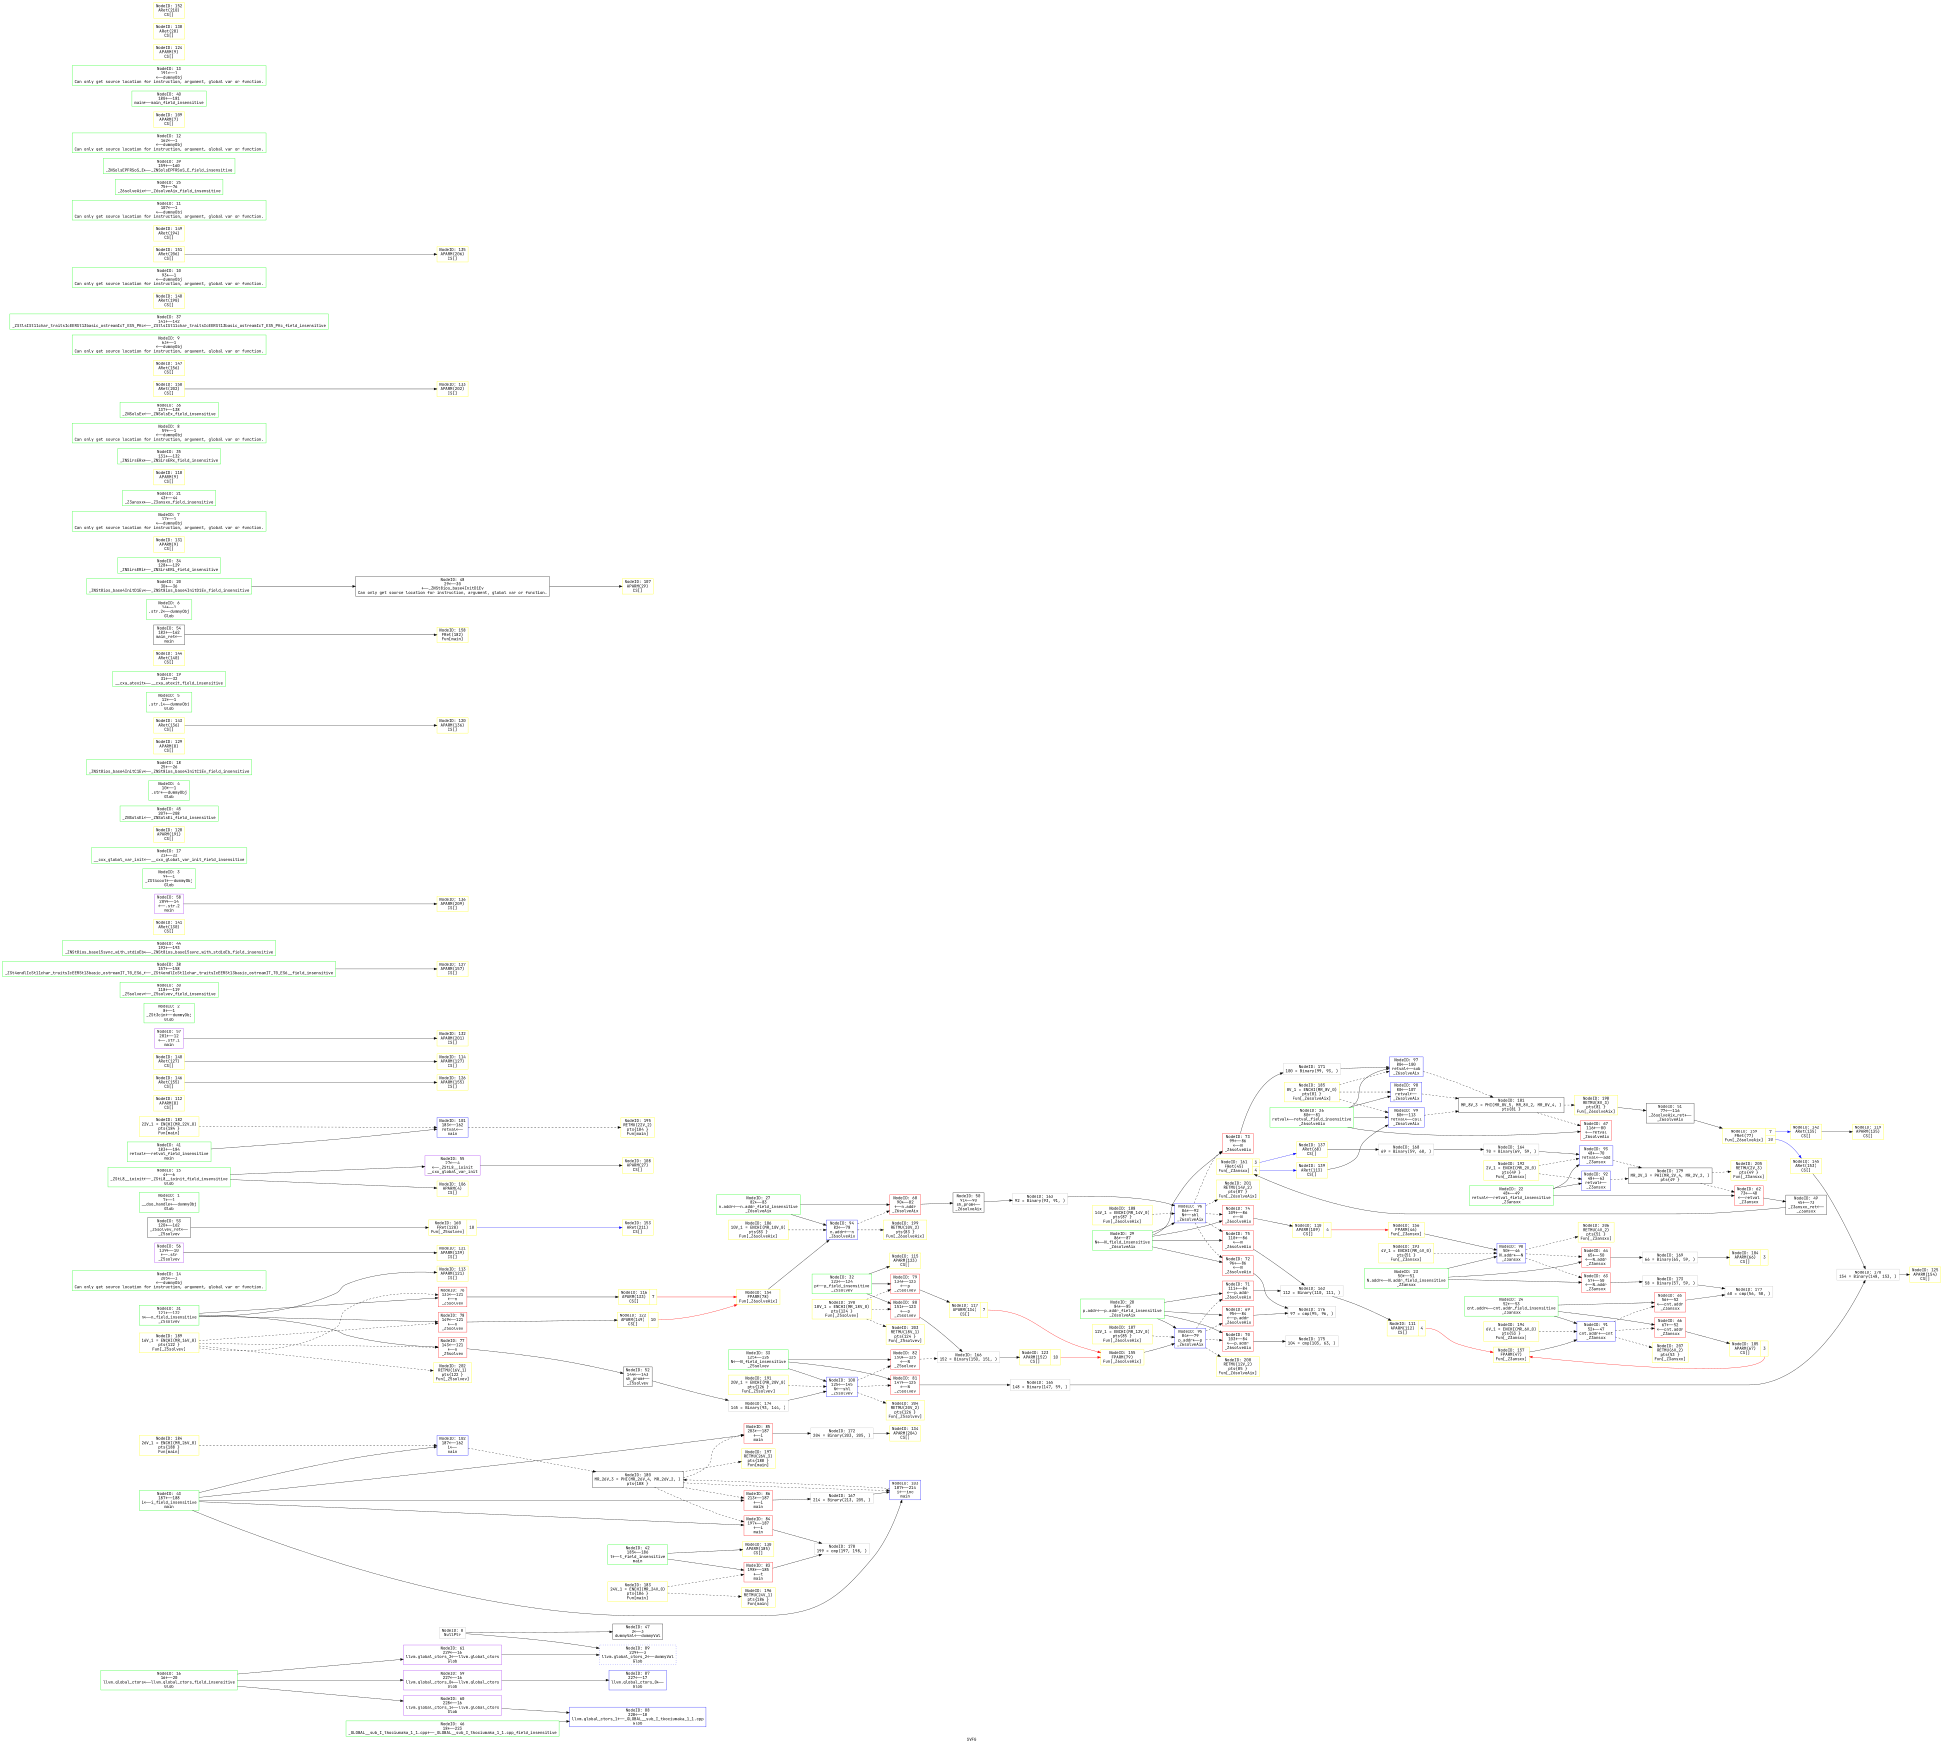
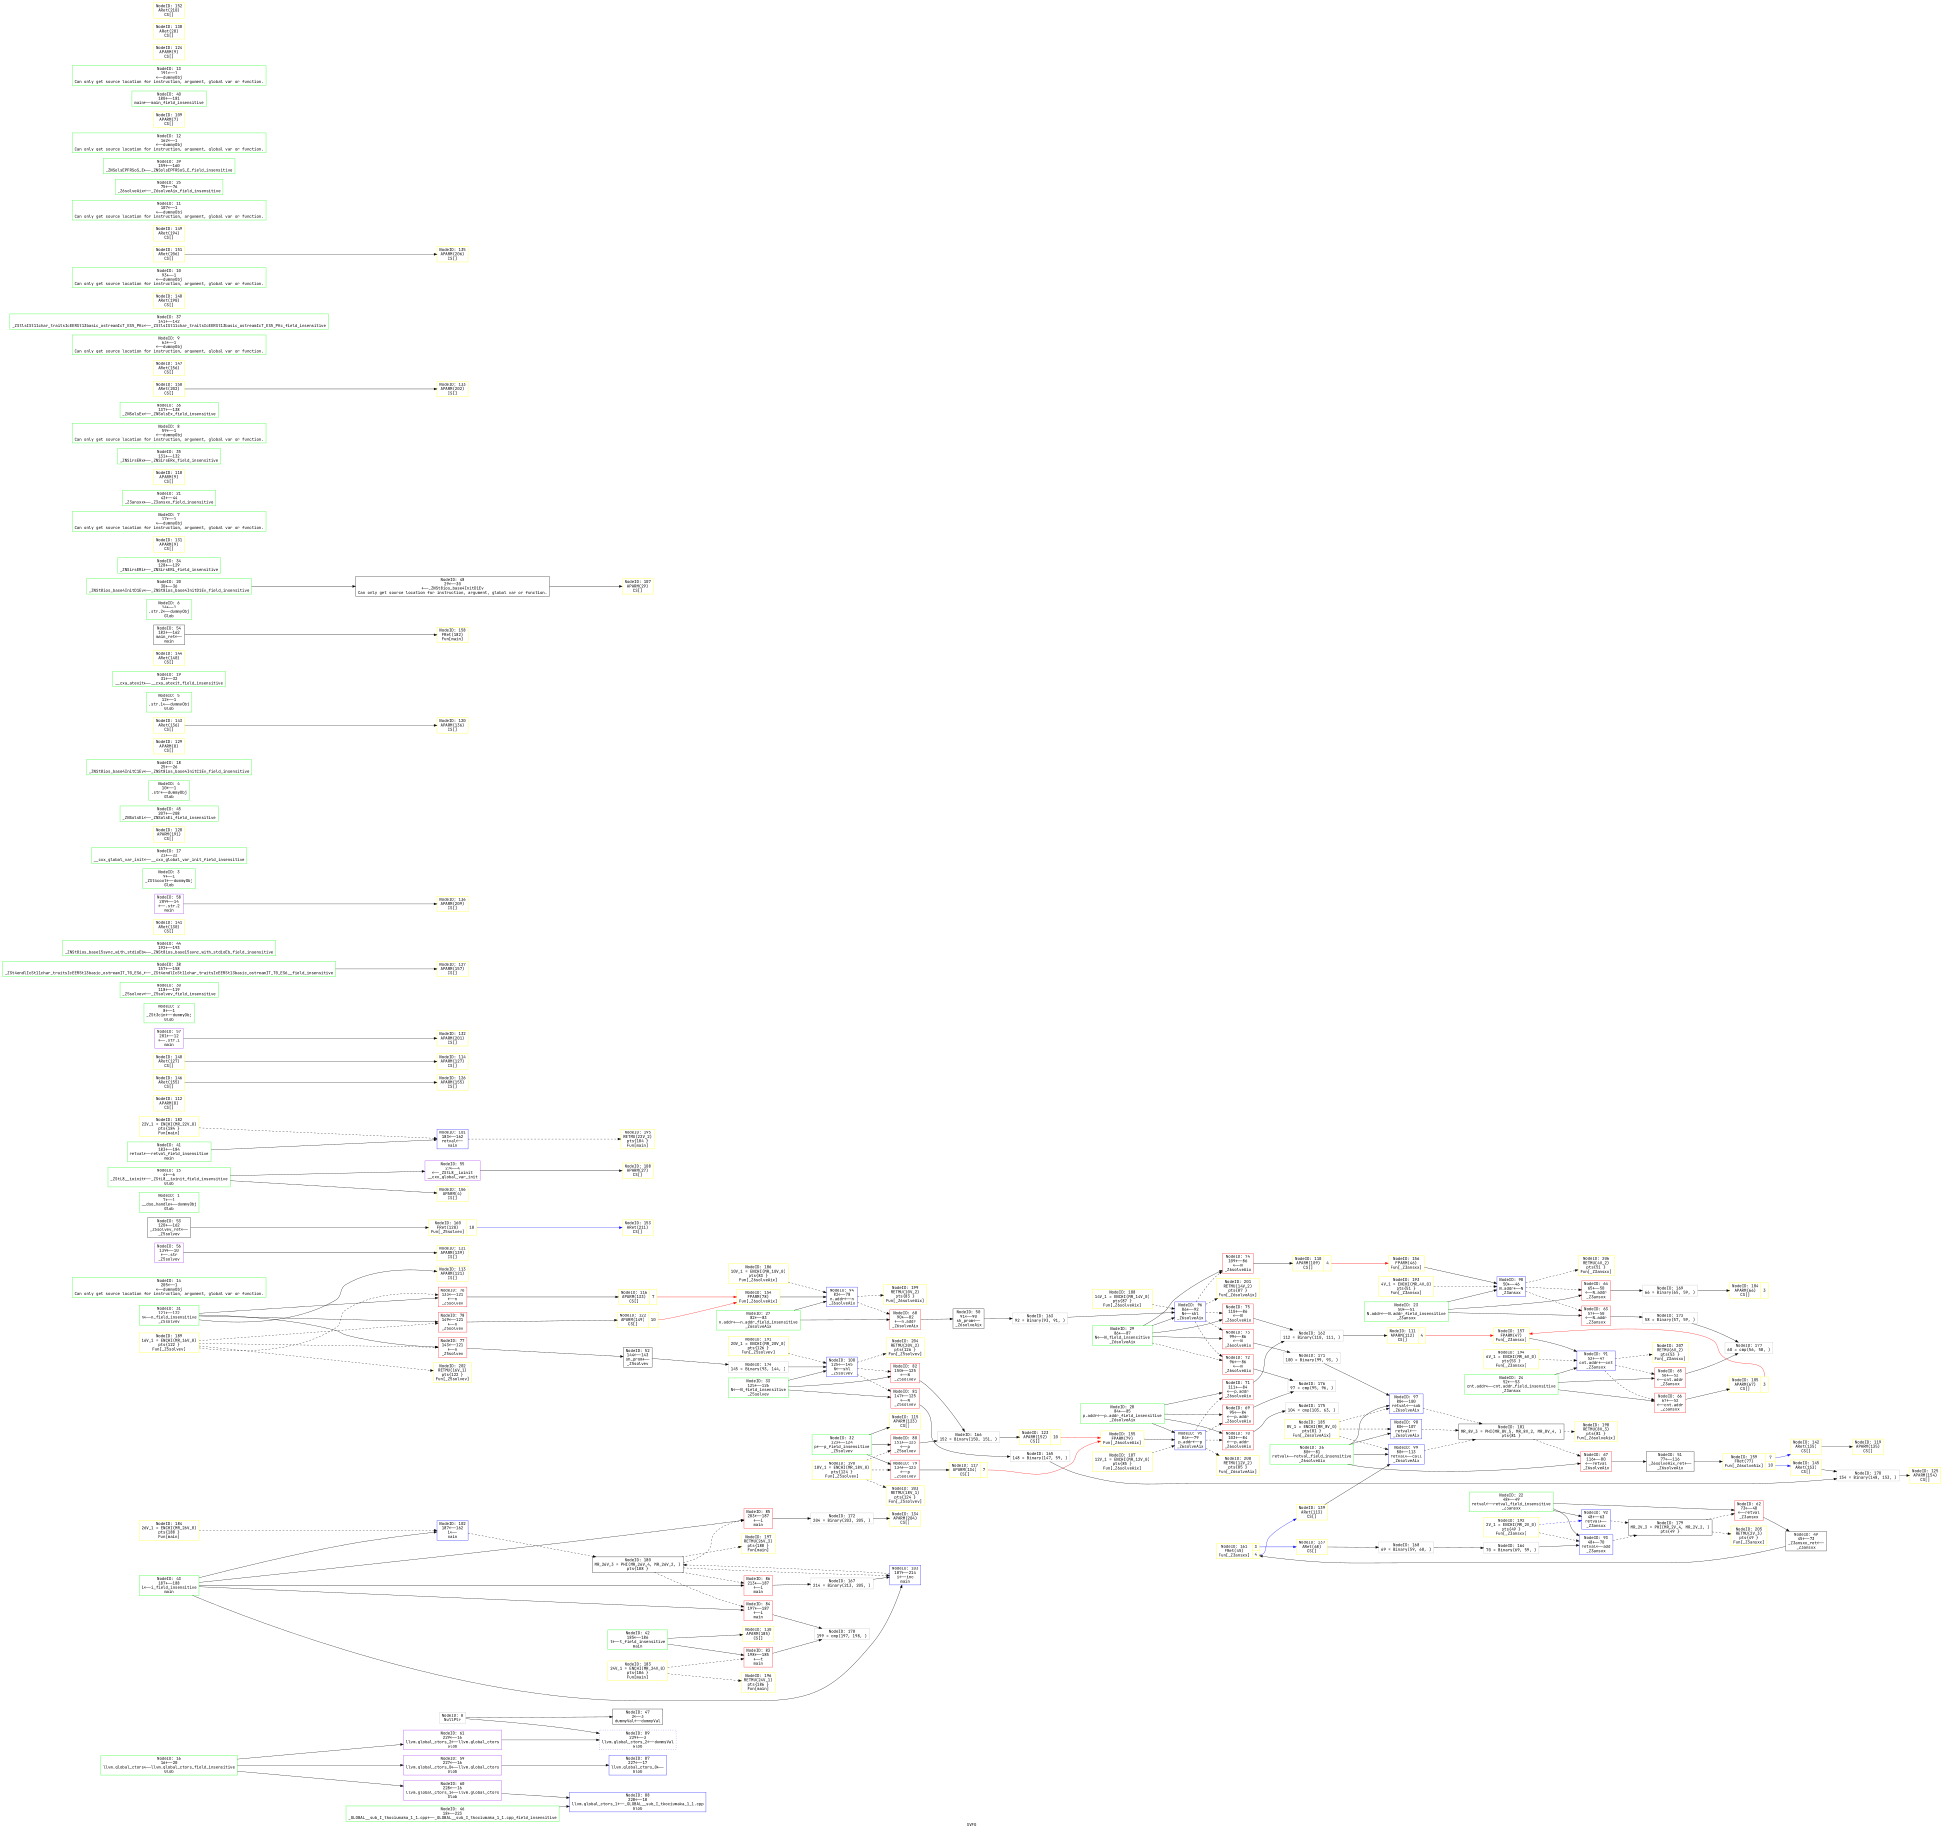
(1630, 1109) -> (1627, 1462)
(1559, 1176) -> (1559, 1523)
(1186, 1254) -> (1186, 1351)
(927, 1359) -> (943, 1403)
